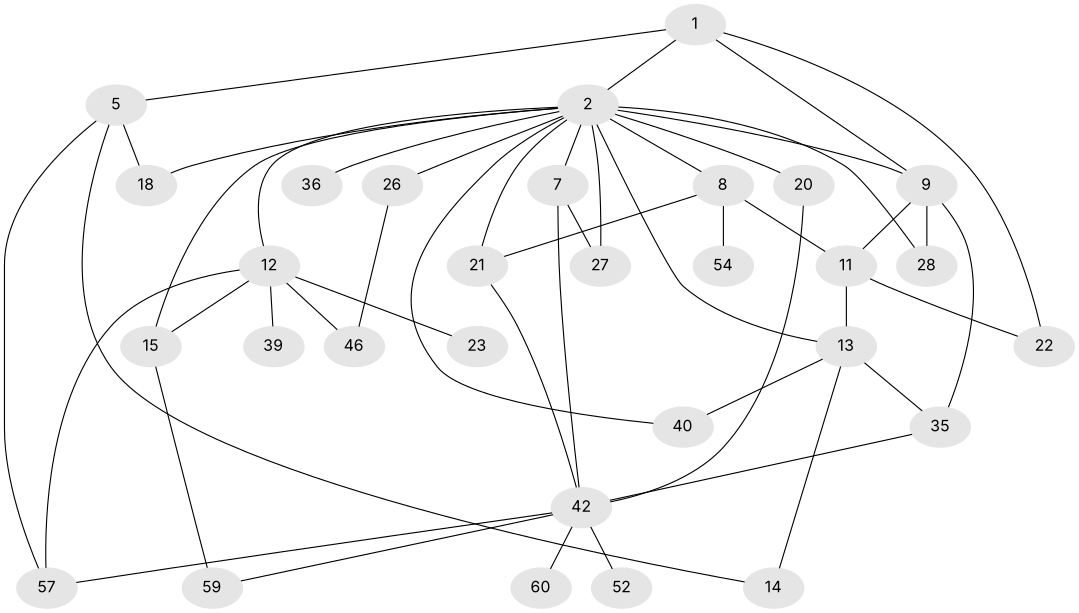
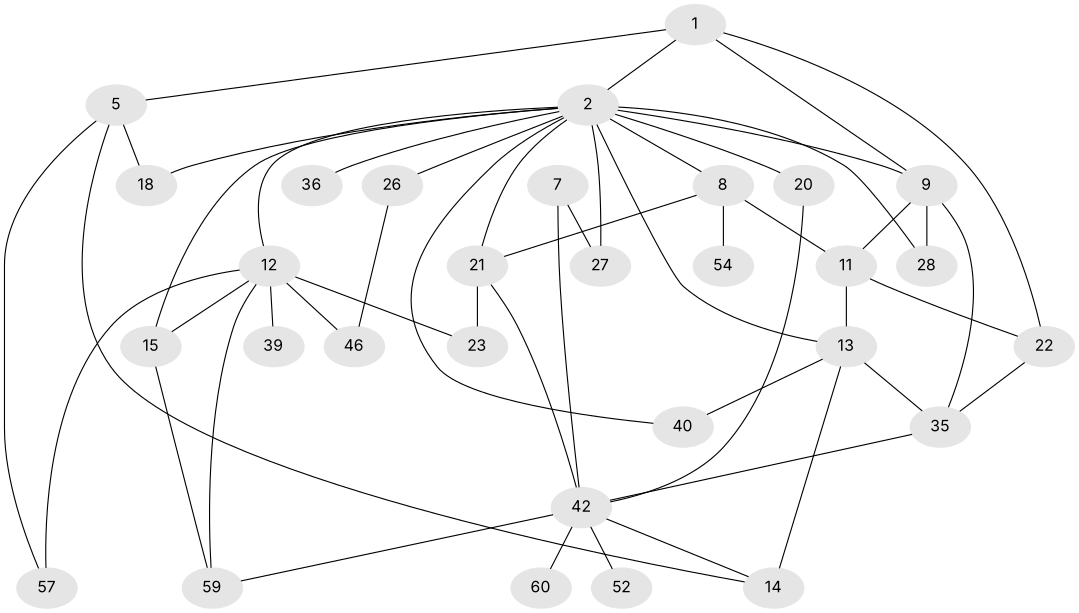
(573, 145) -> none
none -> (477, 306)
none -> (992, 387)
none -> (214, 422)
(314, 547) -> (678, 548)
